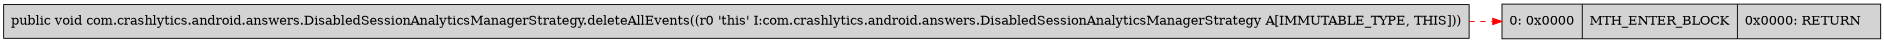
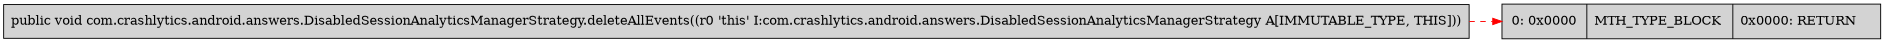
(1660, 21) -> (1658, 21)
